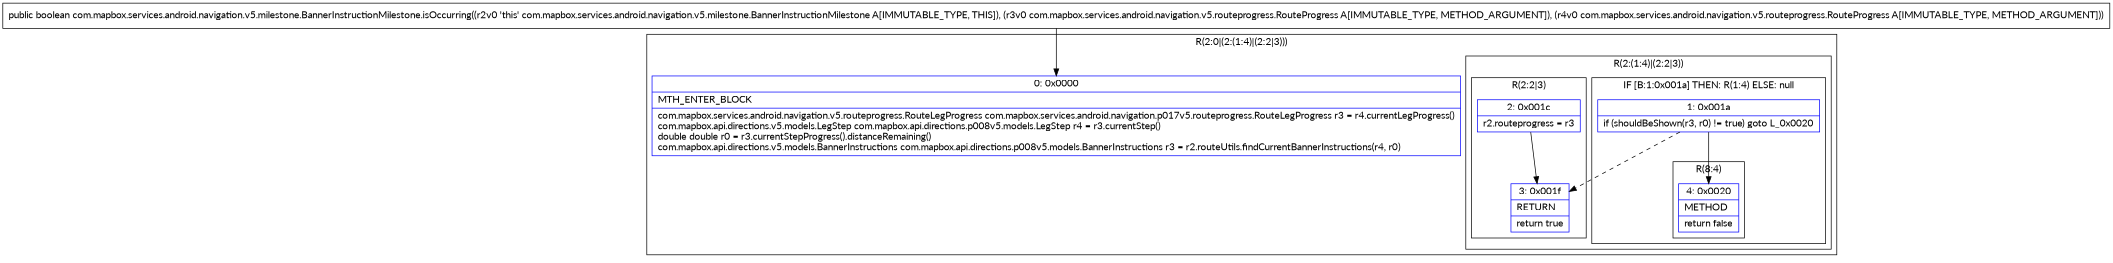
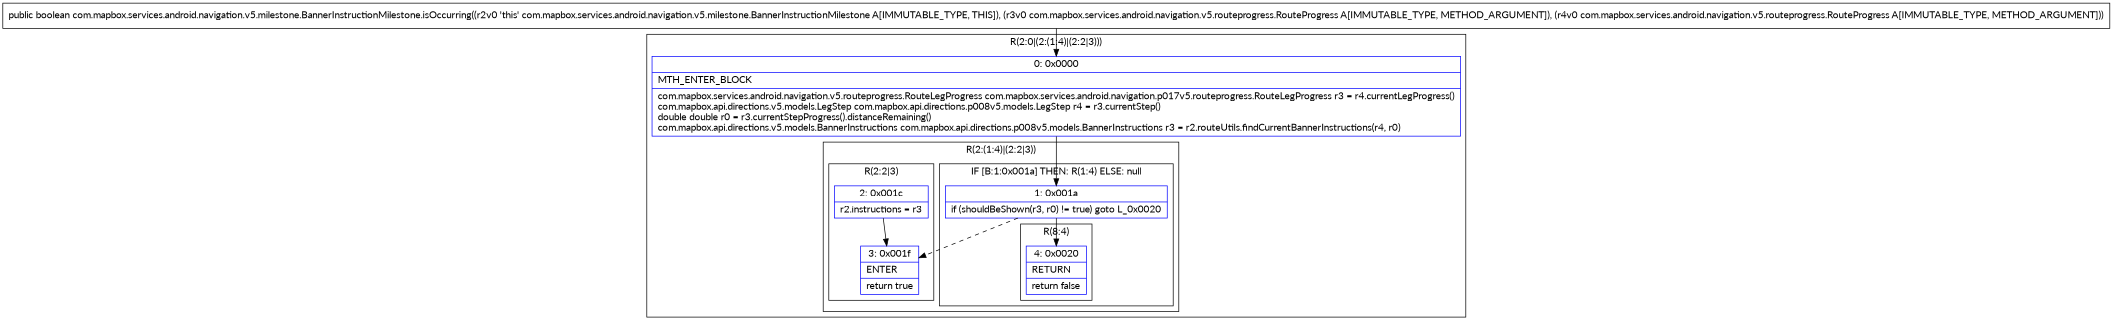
(1529, 124) -> (881, 210)
none -> (1056, 157)
(1536, 208) -> (882, 270)
(1706, 208) -> (1051, 270)
